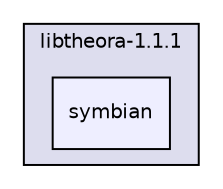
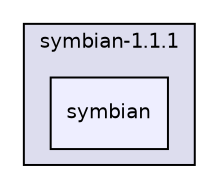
(111, 43) -> (109, 43)
